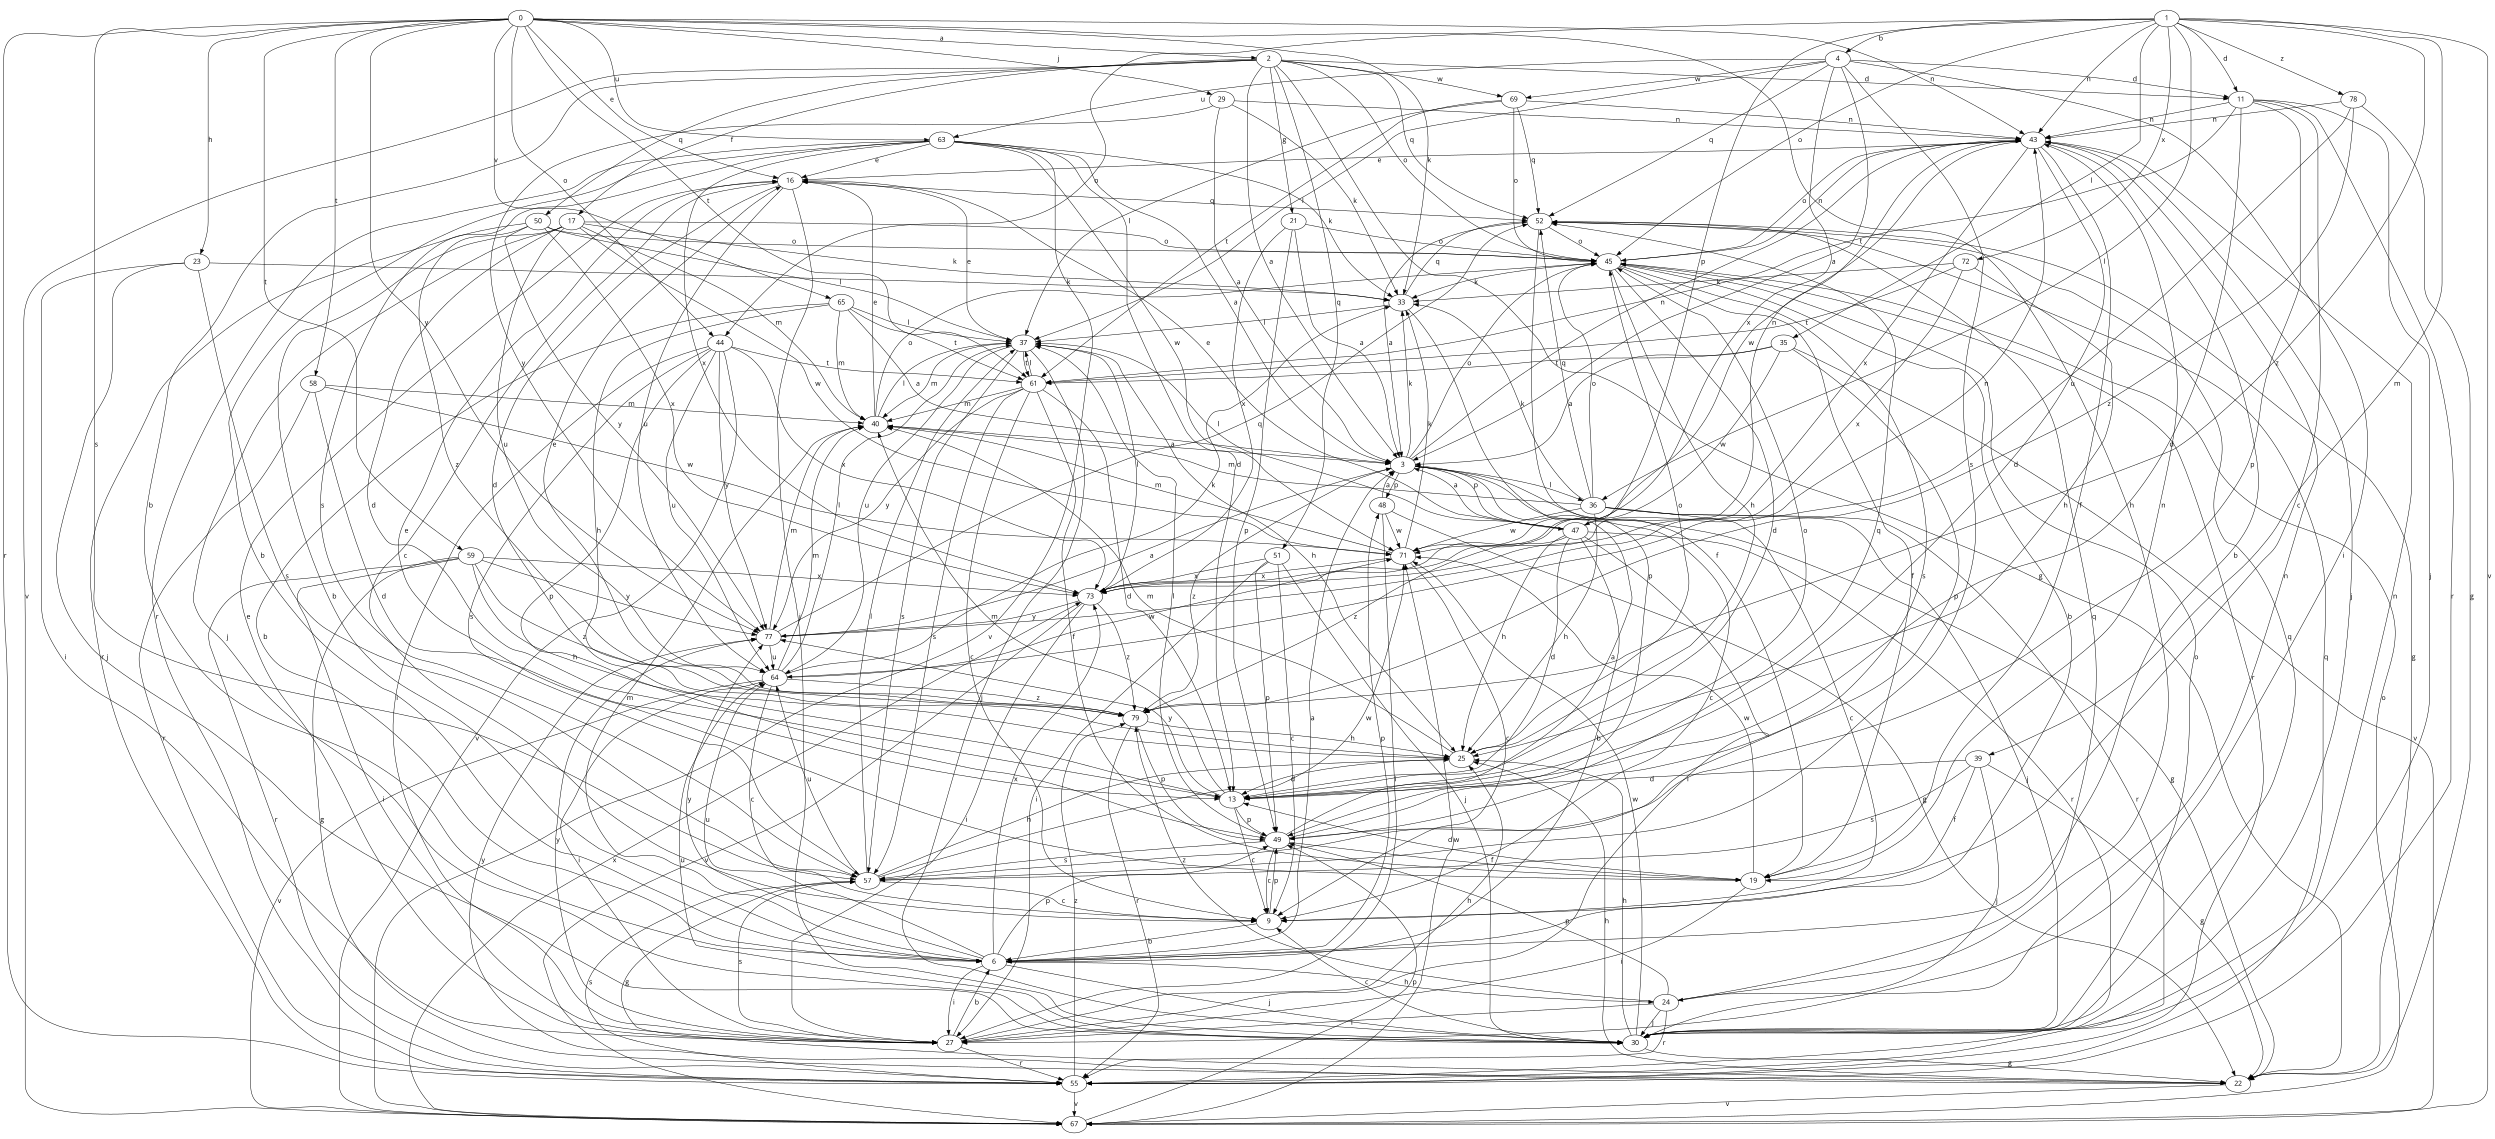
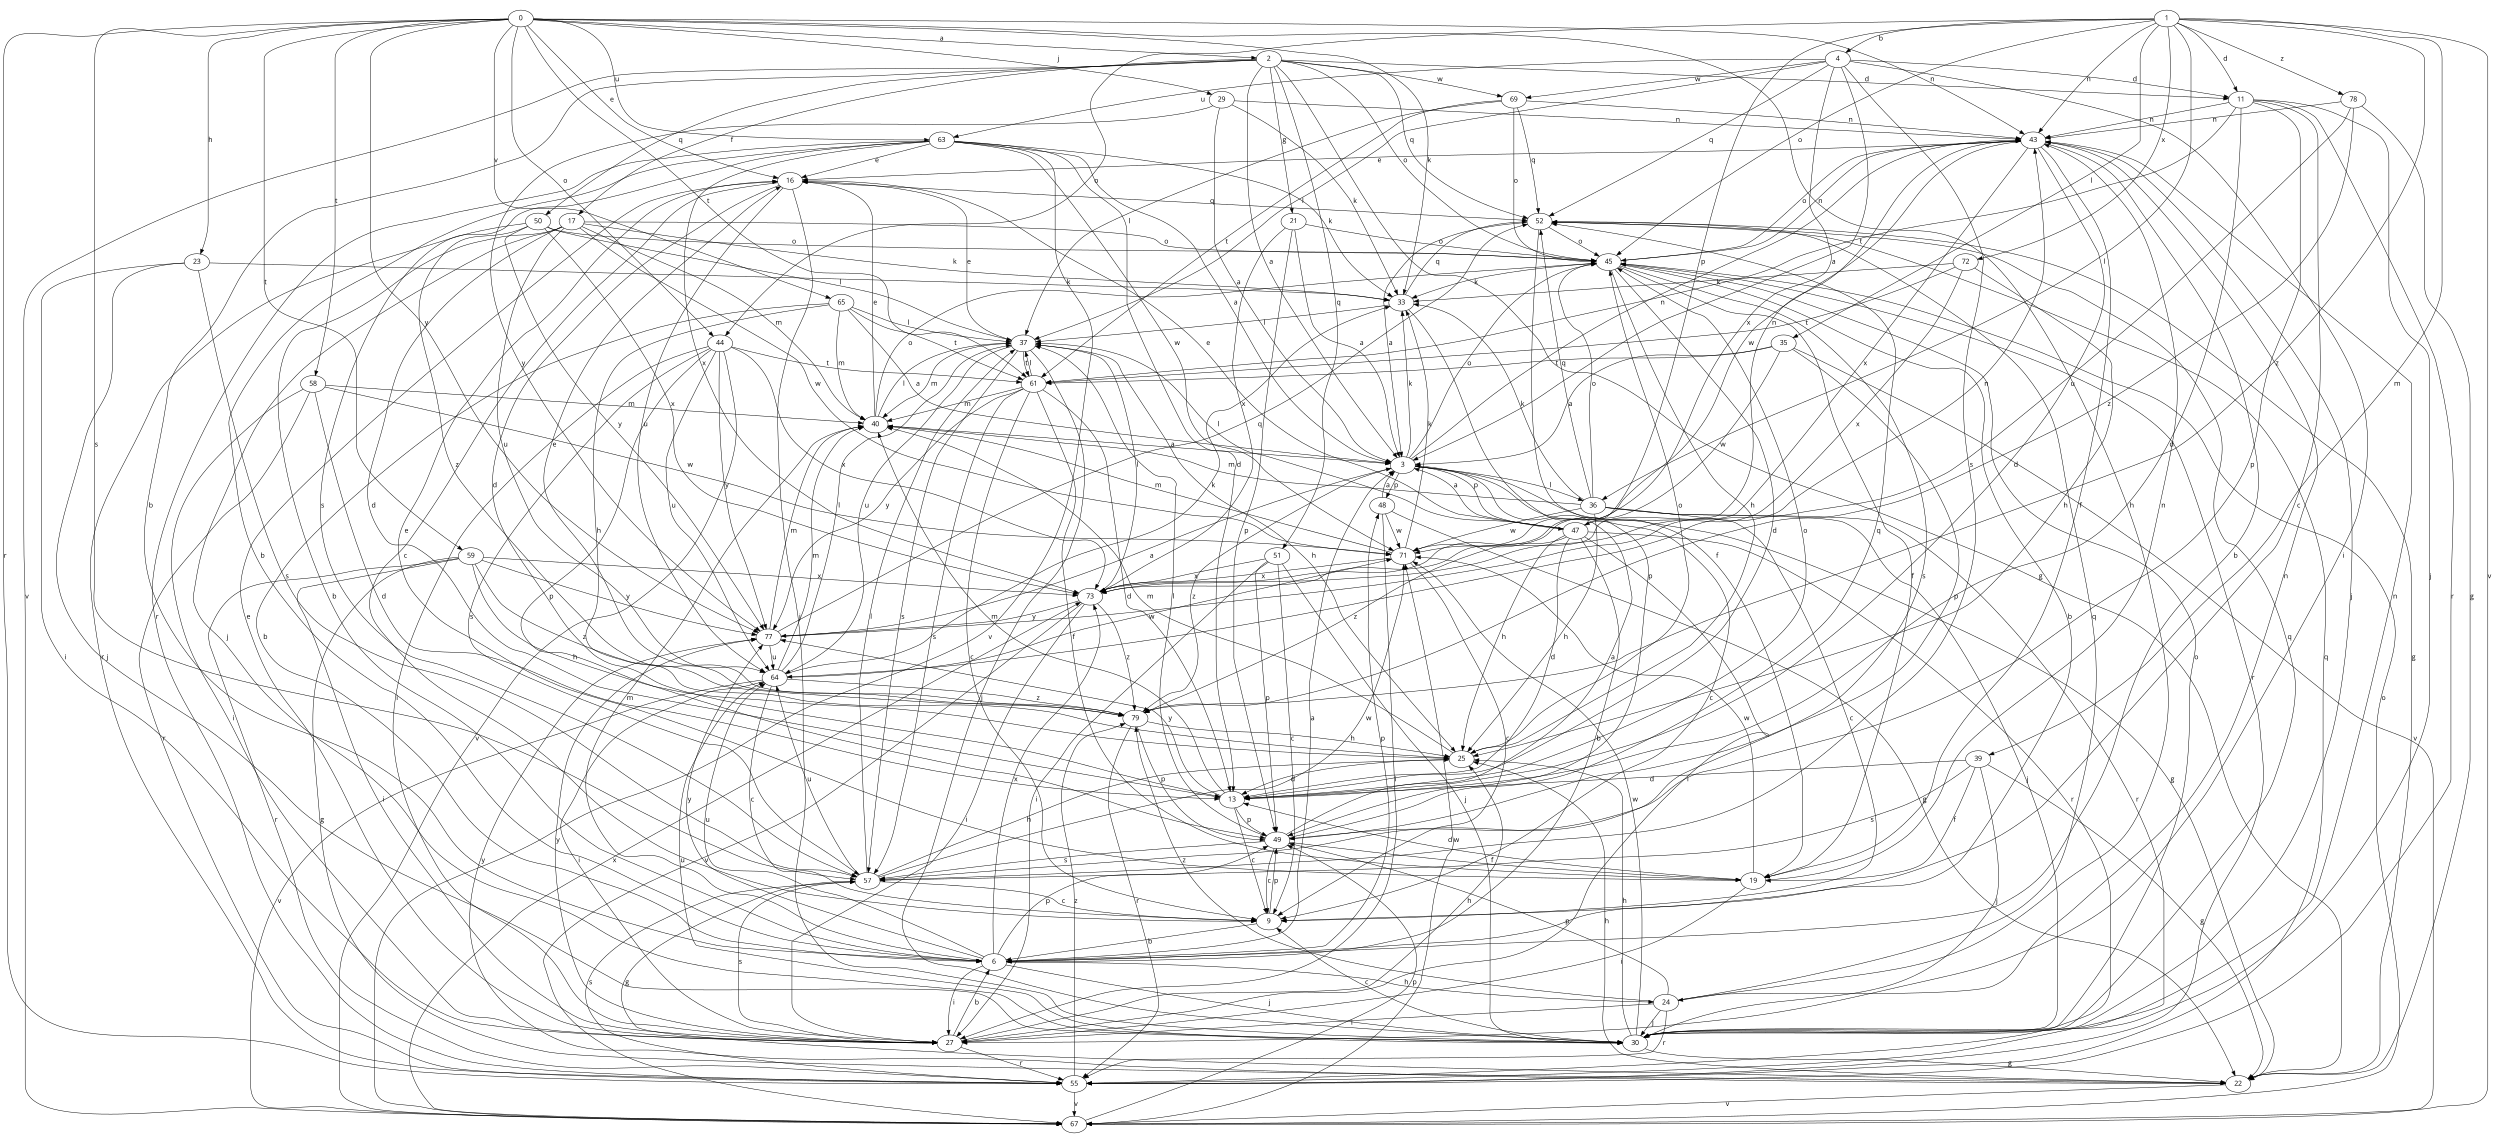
none -> (358, 904)
